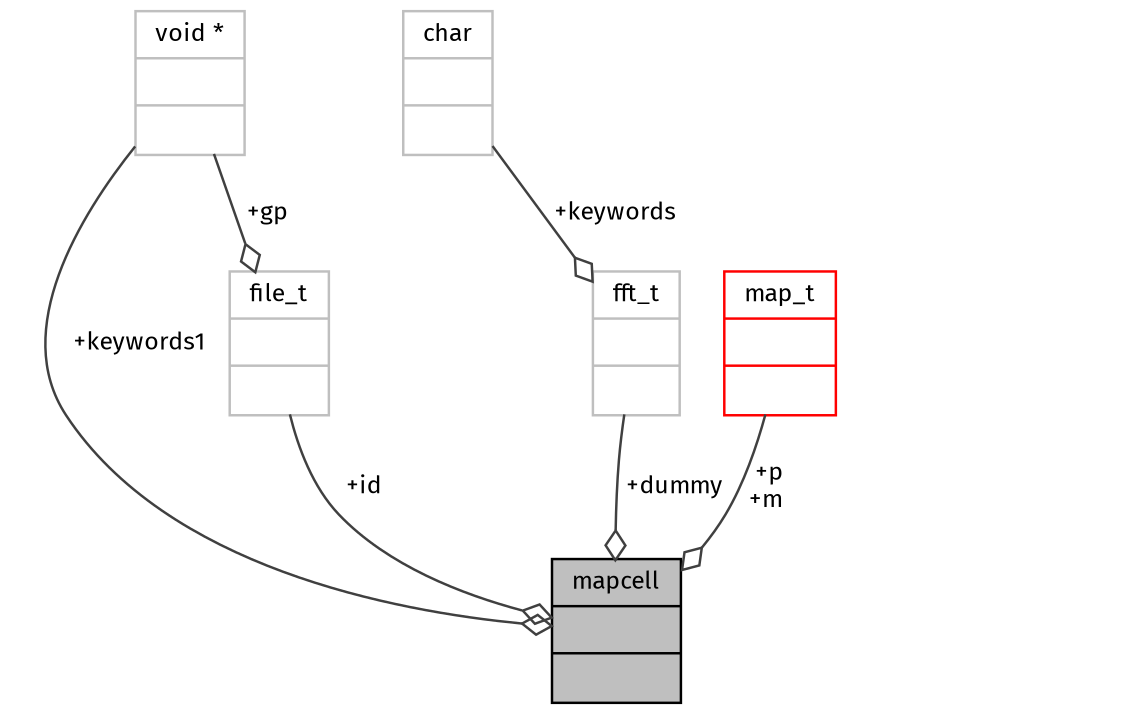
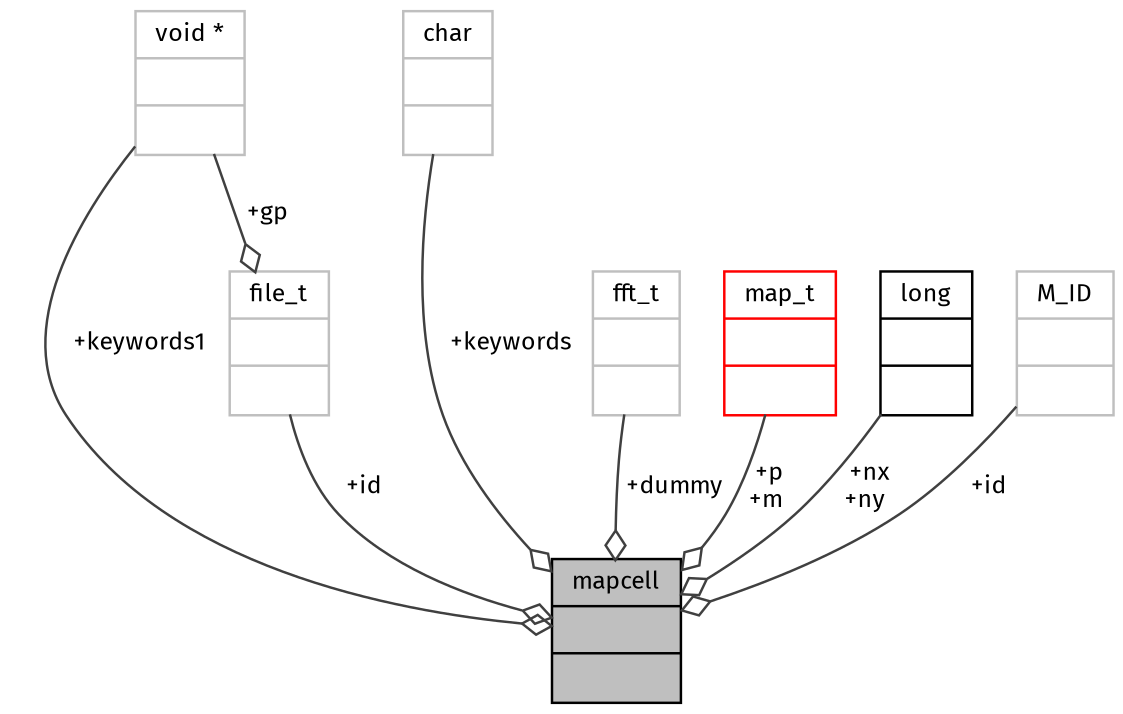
(534, 202) -> (430, 366)
none -> (926, 343)
none -> (1065, 343)
